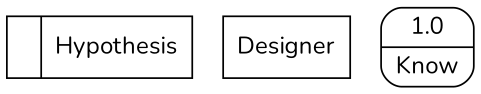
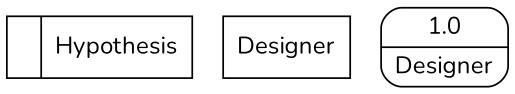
(427, 66) -> (445, 66)
